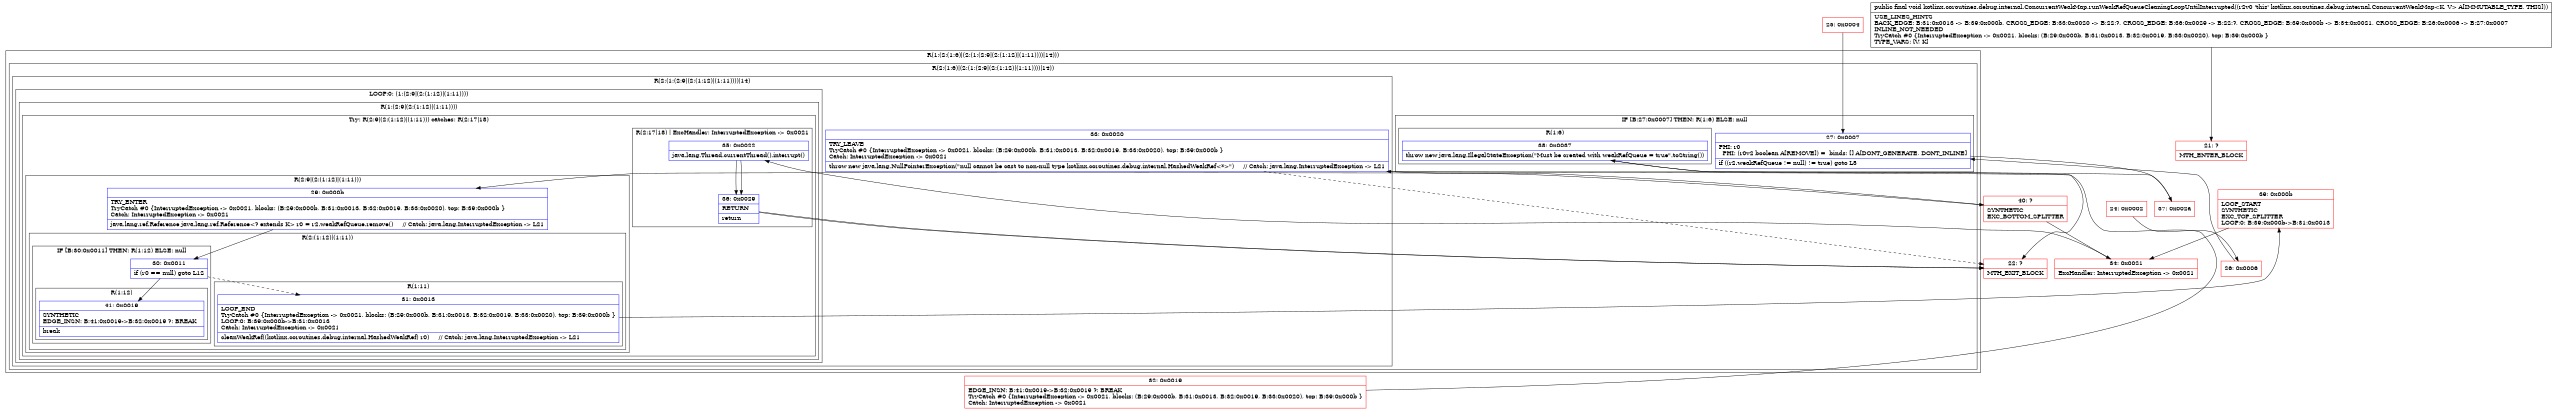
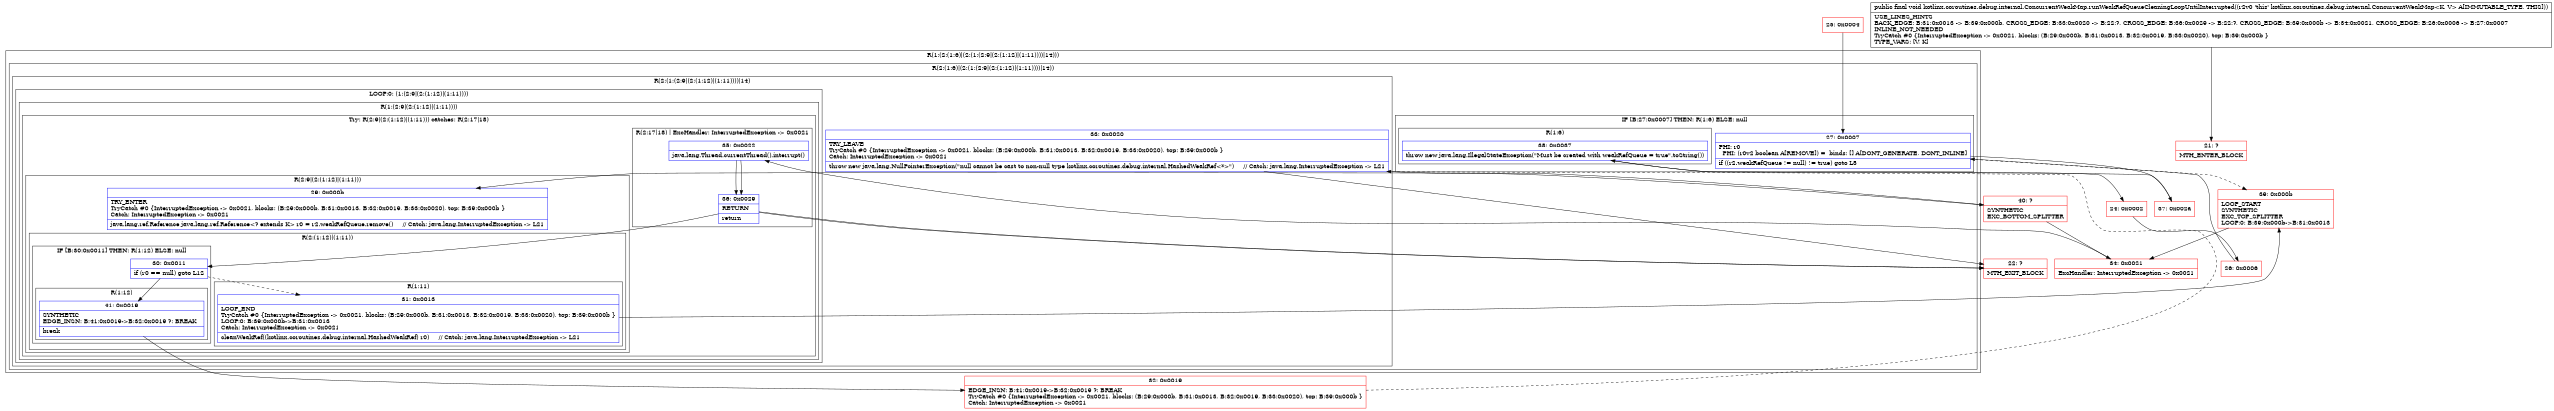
none -> (2108, 168)
(1899, 172) -> (1871, 172)
(1622, 218) -> (1622, 218)
(235, 244) -> (466, 248)
(2211, 264) -> (2211, 264)
none -> (547, 385)
